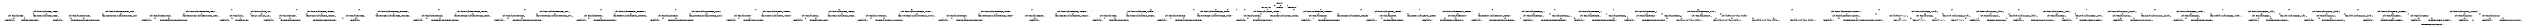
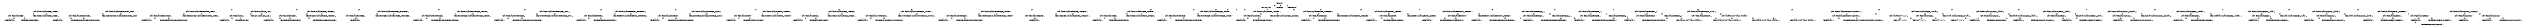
(340, 18) -> (306, 18)
(2463, 23) -> (2412, 22)
